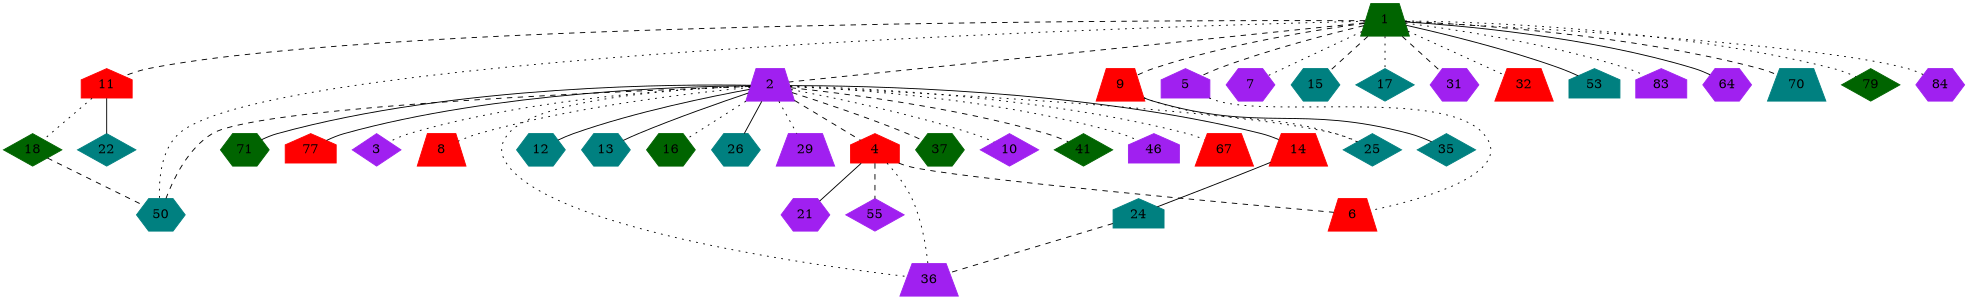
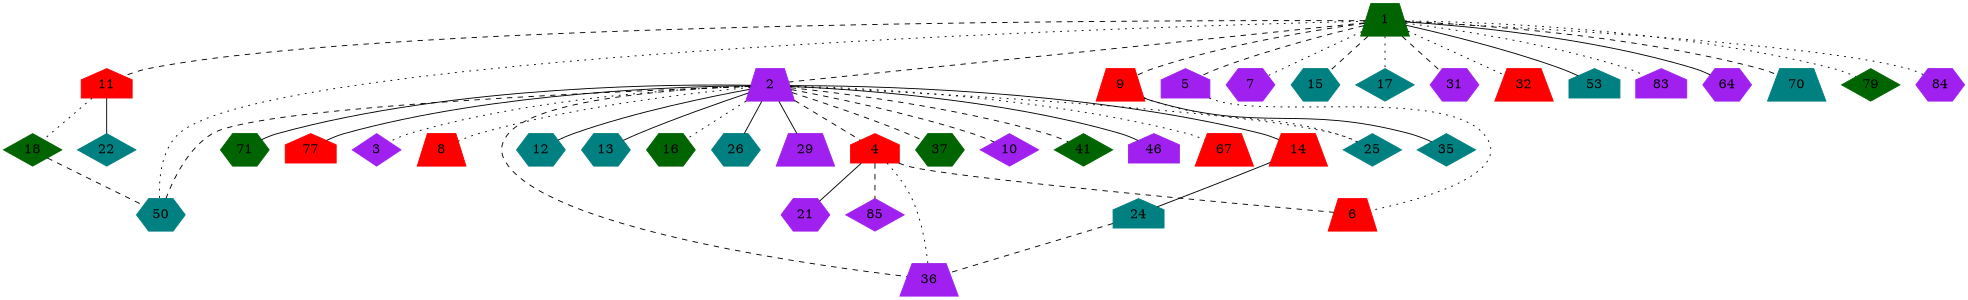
(975, 103) -> (975, 103)
(894, 112) -> (894, 112)
(788, 117) -> (788, 117)
(564, 202) -> (564, 202)
(875, 215) -> (875, 215)
